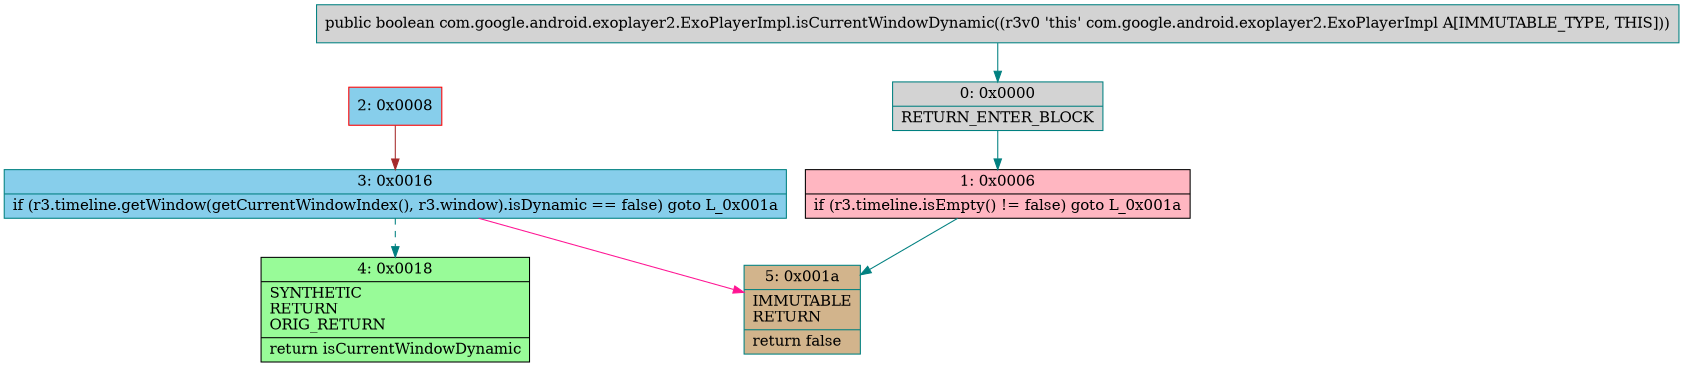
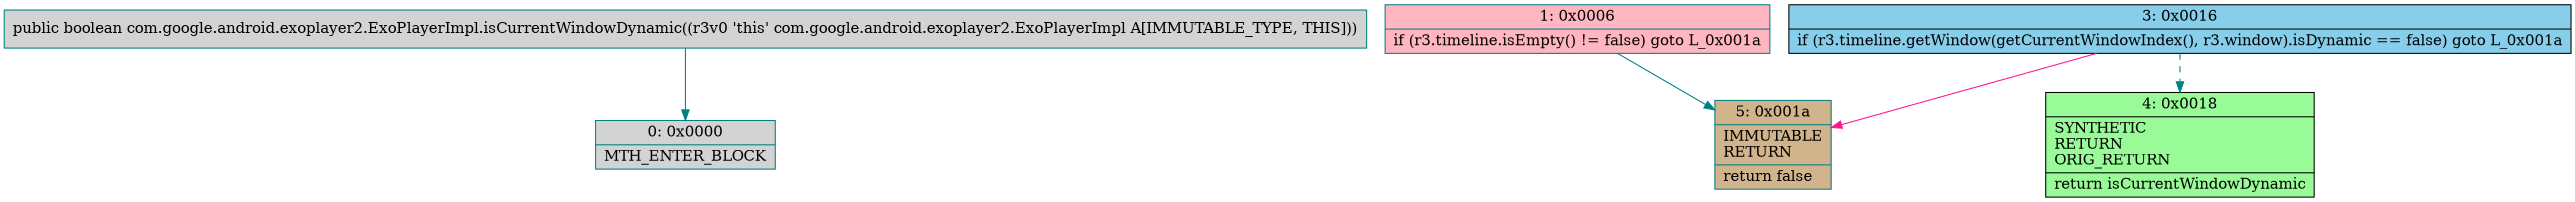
(395, 106) -> none
(998, 118) -> (685, 156)
(998, 145) -> none
(395, 194) -> (2180, 29)
(998, 194) -> (1577, 29)
